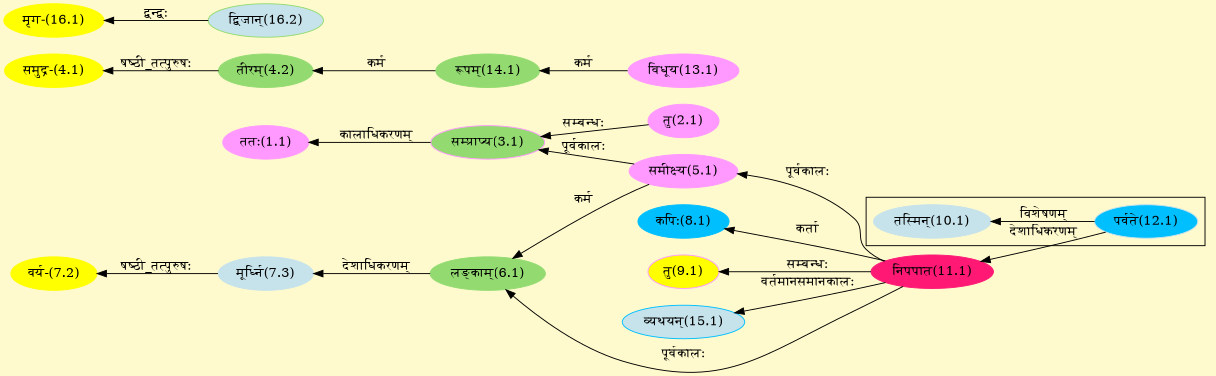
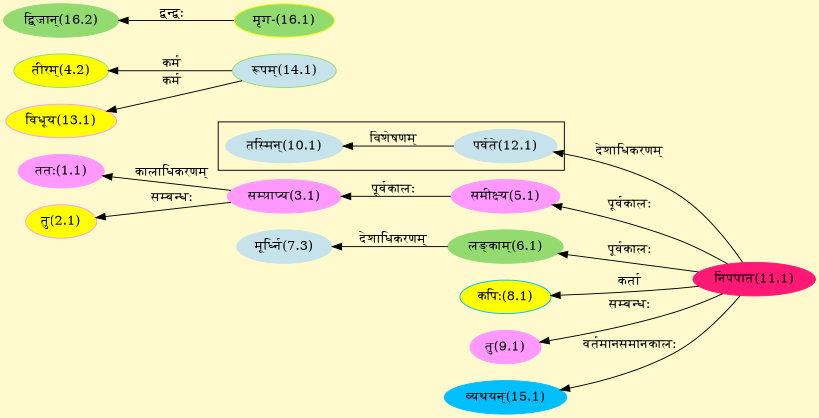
(54, 20) -> (284, 20)
(161, 20) -> (181, 20)
(266, 20) -> (61, 20)
(54, 71) -> none
(266, 71) -> (61, 71)
(488, 71) -> (284, 71)
(588, 71) -> (179, 95)
(684, 71) -> (61, 121)
(684, 121) -> (61, 221)
(600, 130) -> (168, 209)
(488, 142) -> (284, 196)
(584, 217) -> none
(684, 221) -> (505, 297)
(1146, 221) -> (505, 146)
(1025, 252) -> (666, 187)
(684, 272) -> (505, 347)
(54, 274) -> none
(684, 322) -> (505, 397)
